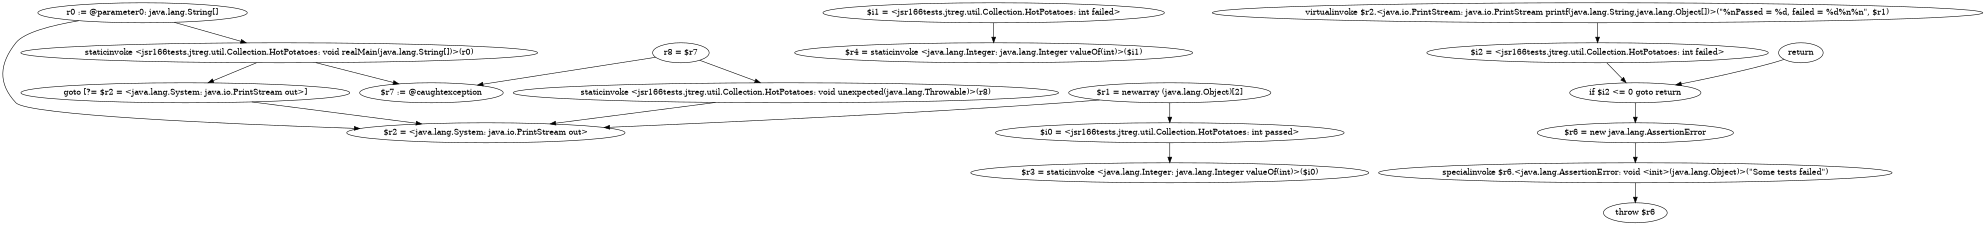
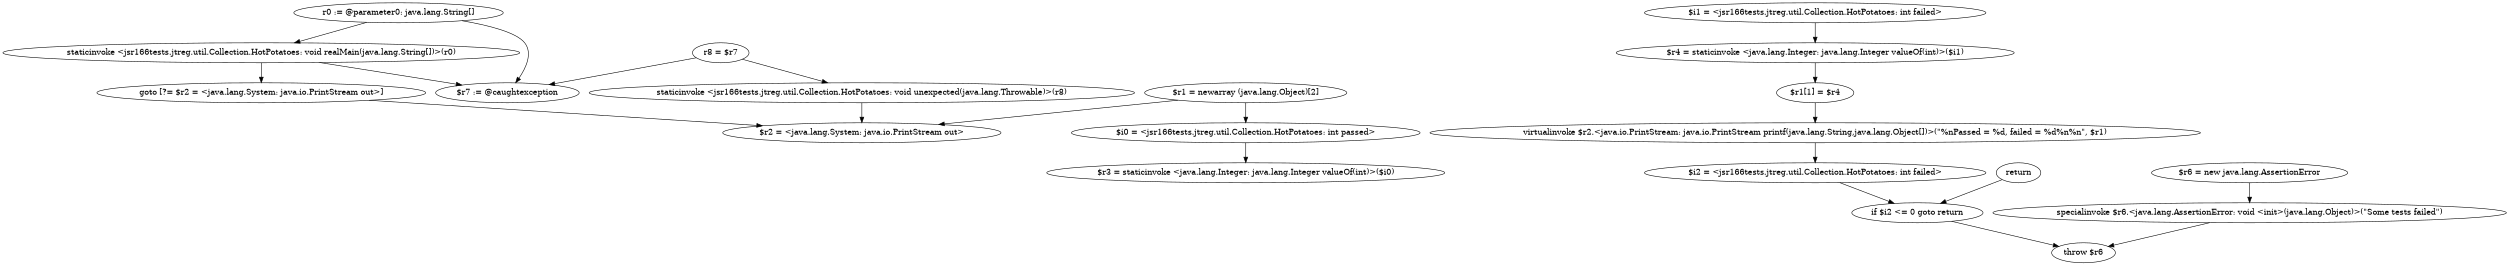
none -> (1815, 93)
(1635, 110) -> (2002, 233)
(117, 117) -> (513, 35)
